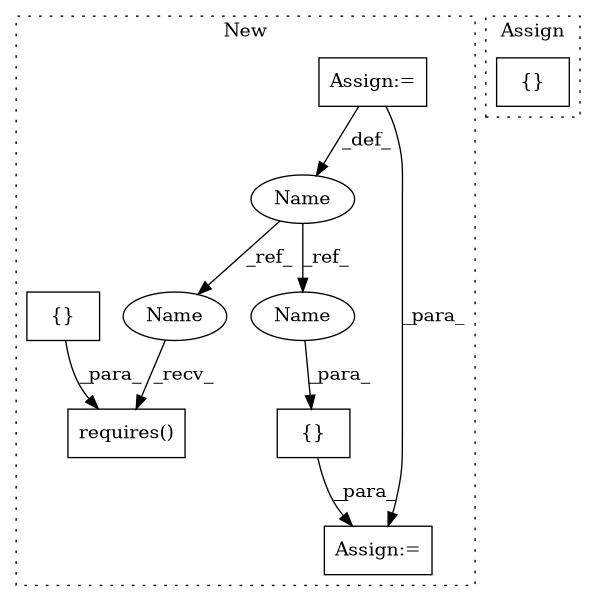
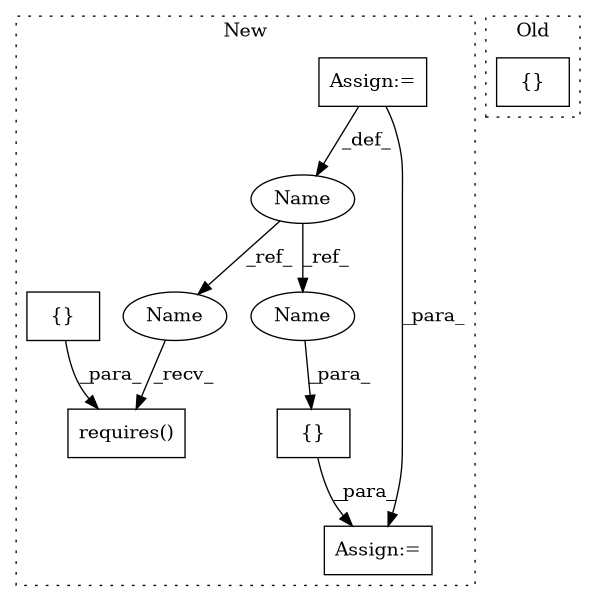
(533, 32) -> (533, 32)
